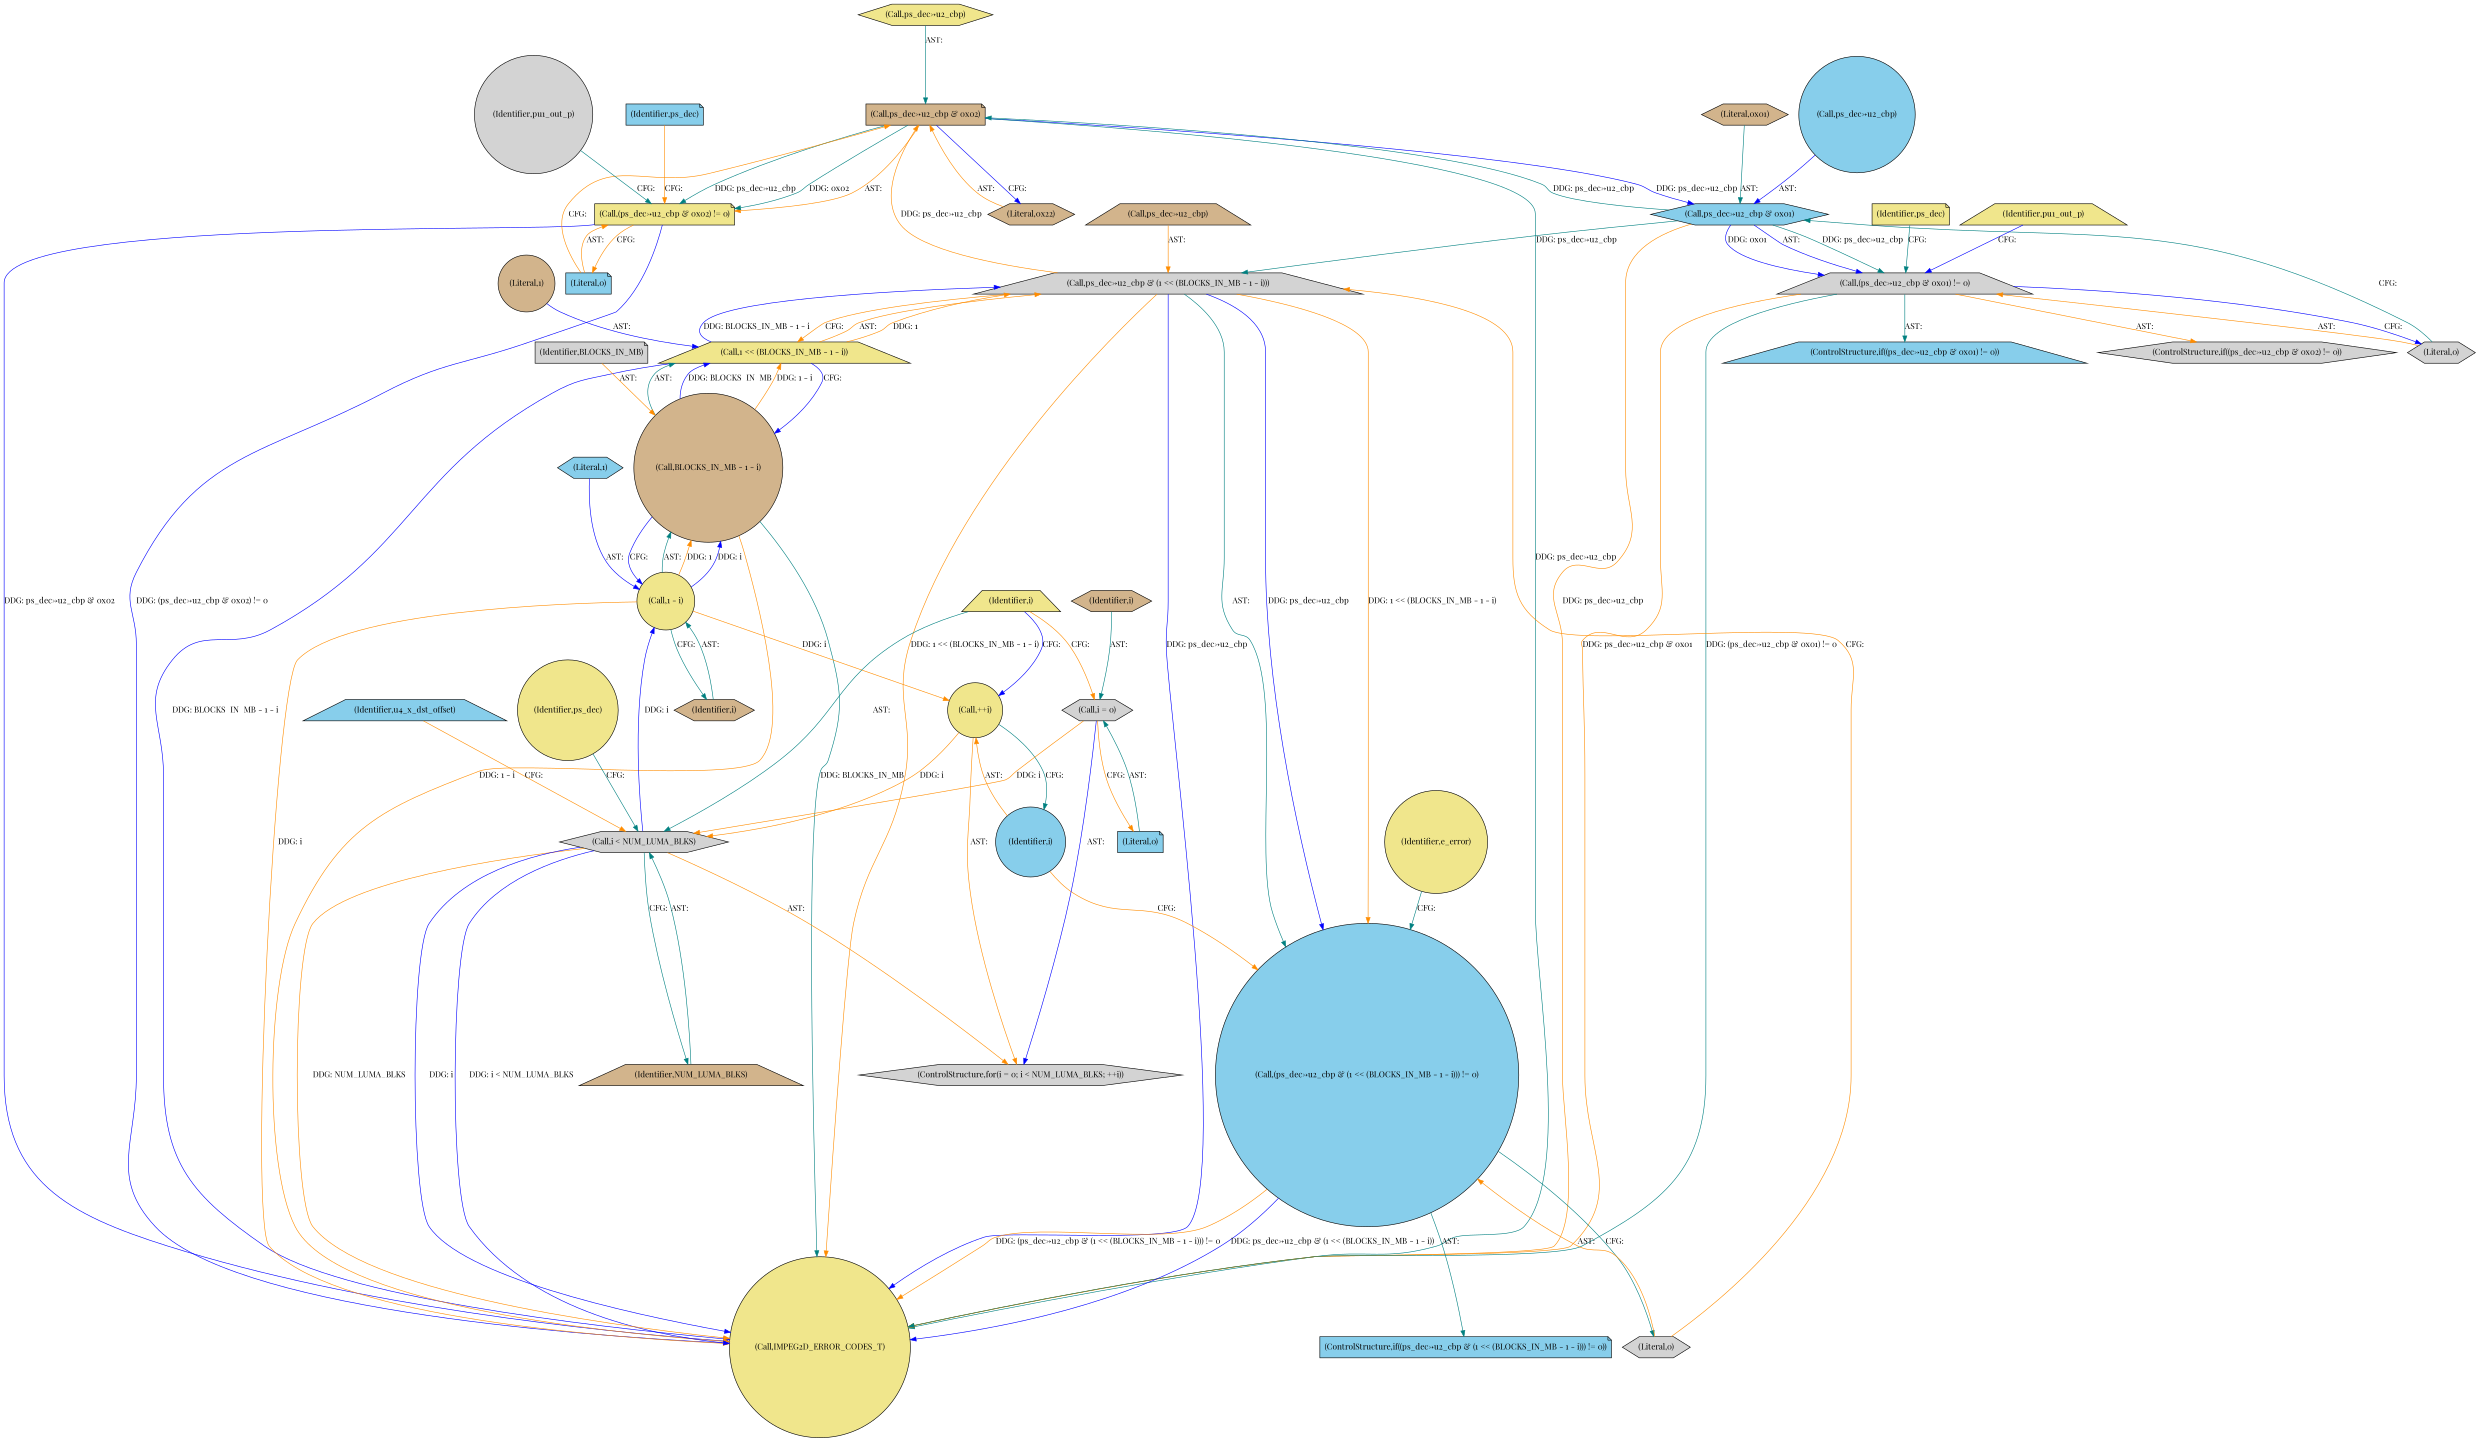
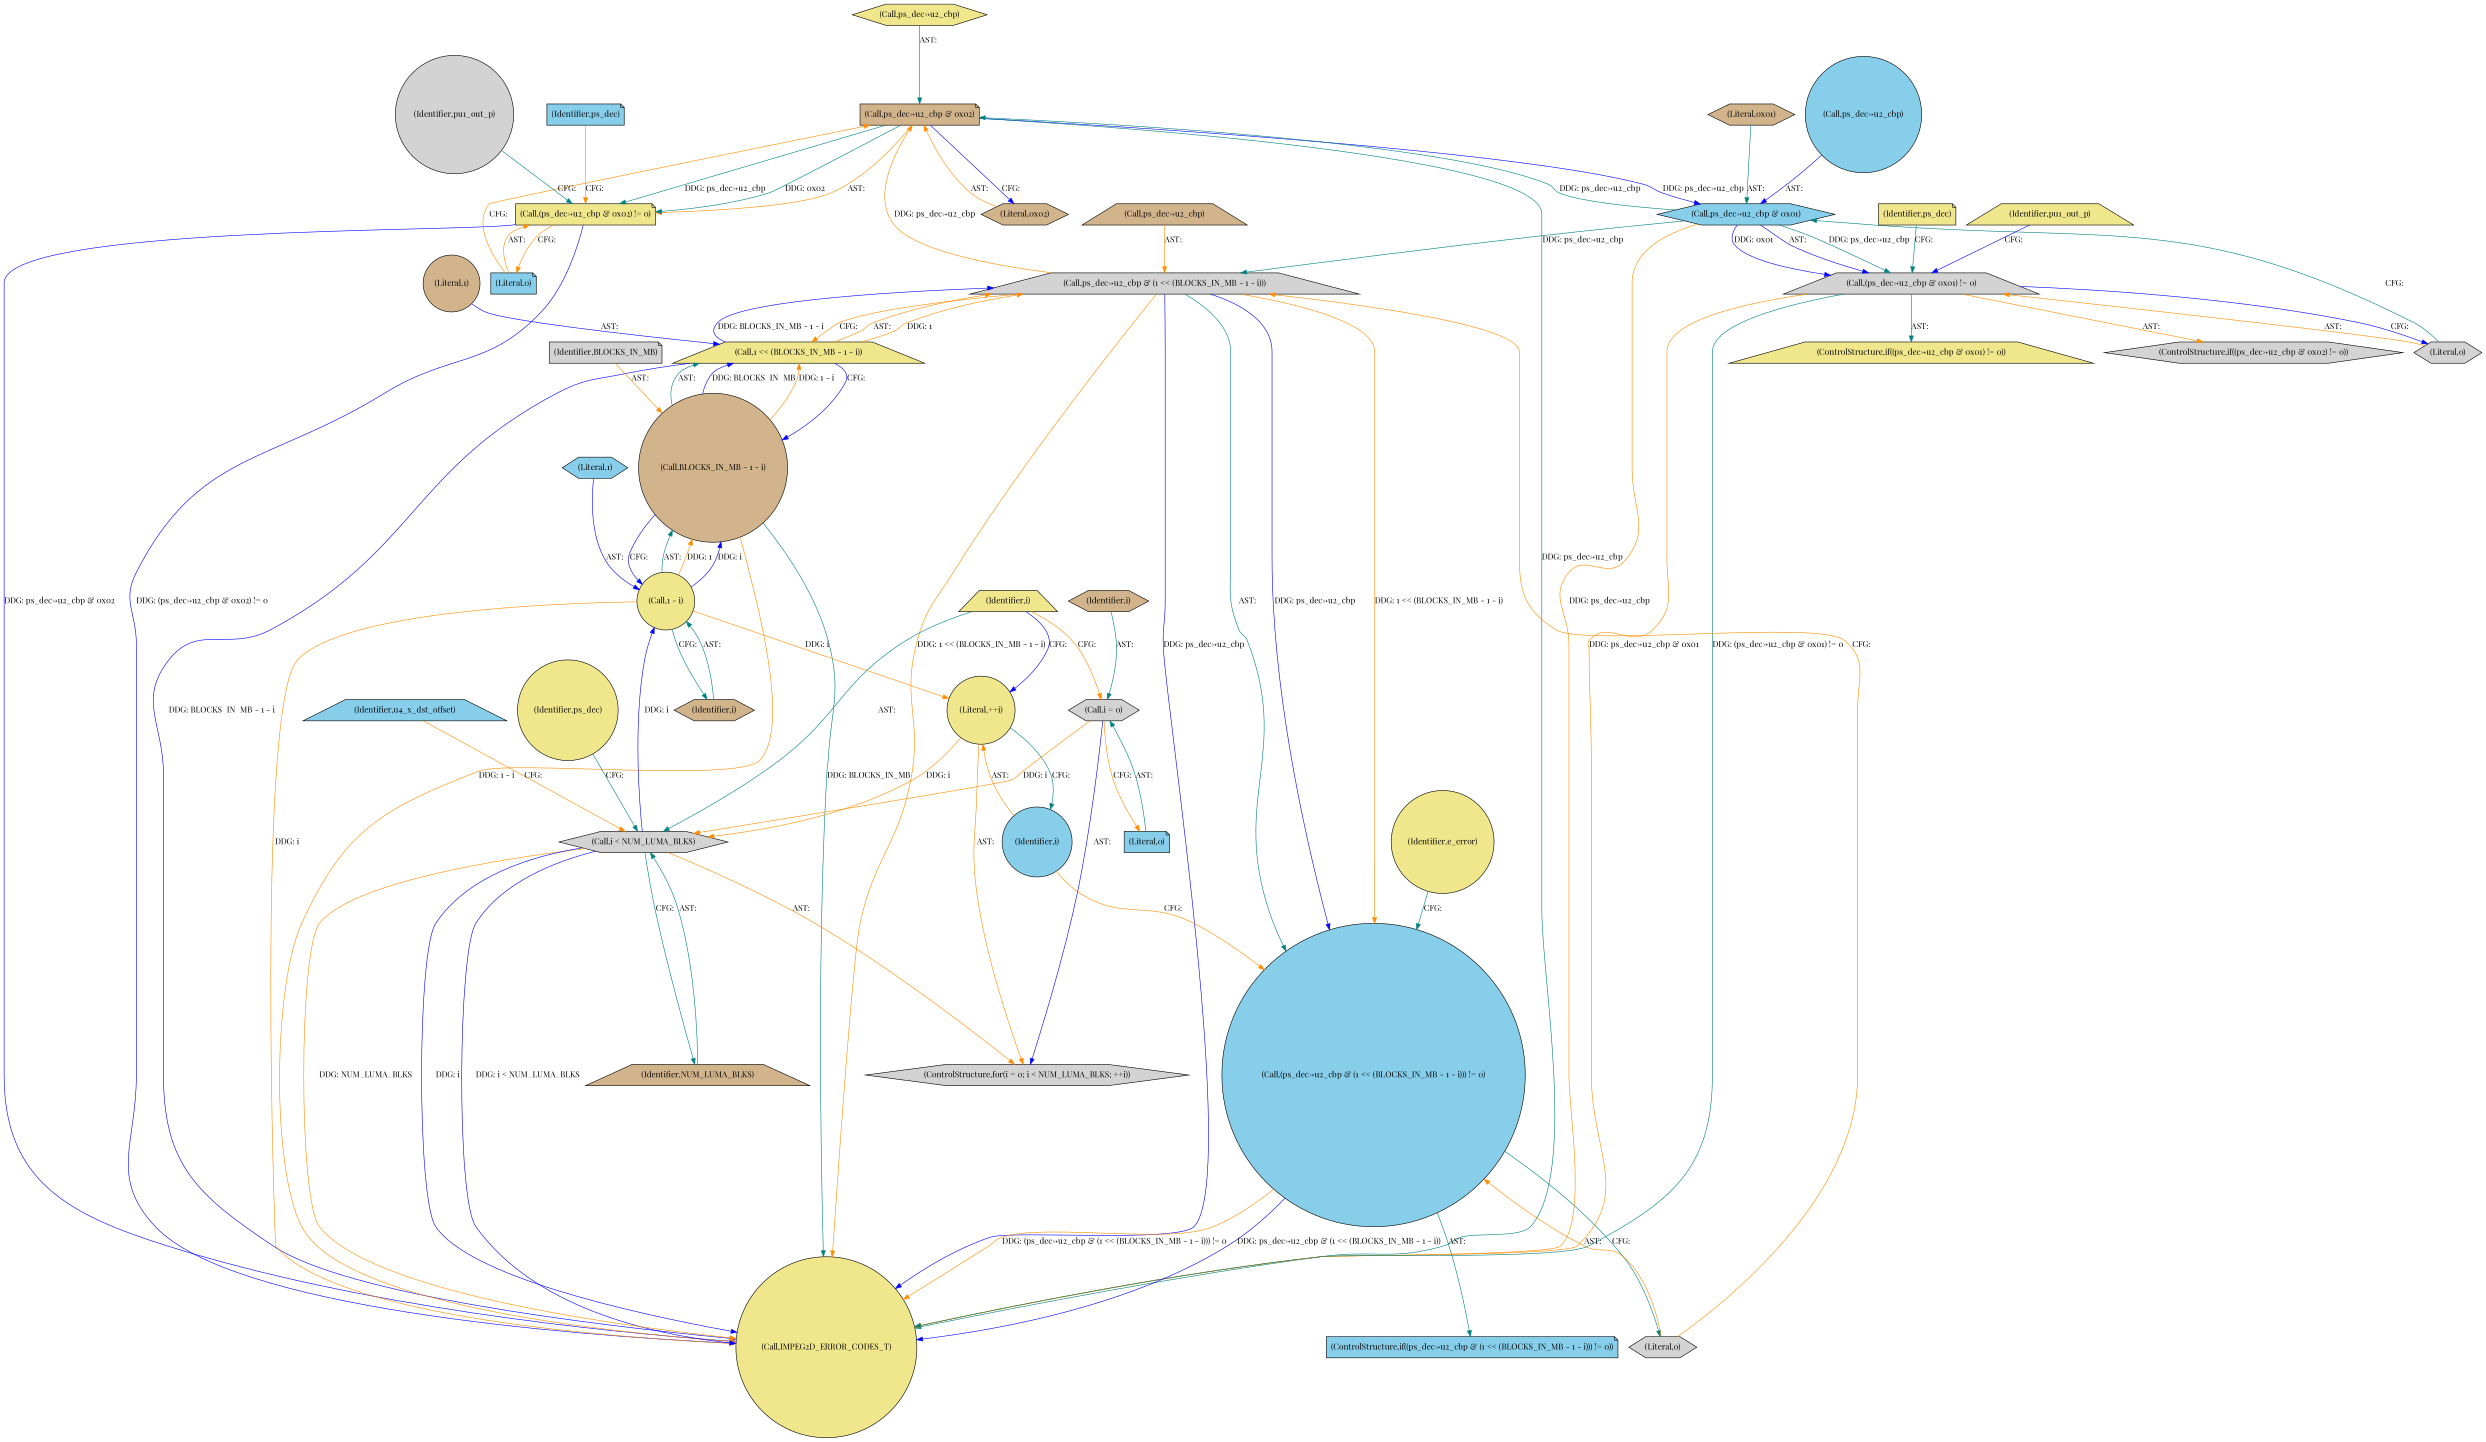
(1031, 214) -> (1025, 214)
(1905, 353) -> (1911, 353)
(975, 710) -> (981, 710)
